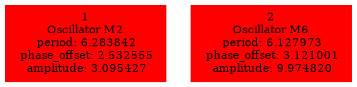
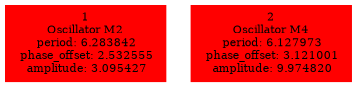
(271, 30) -> (271, 30)
